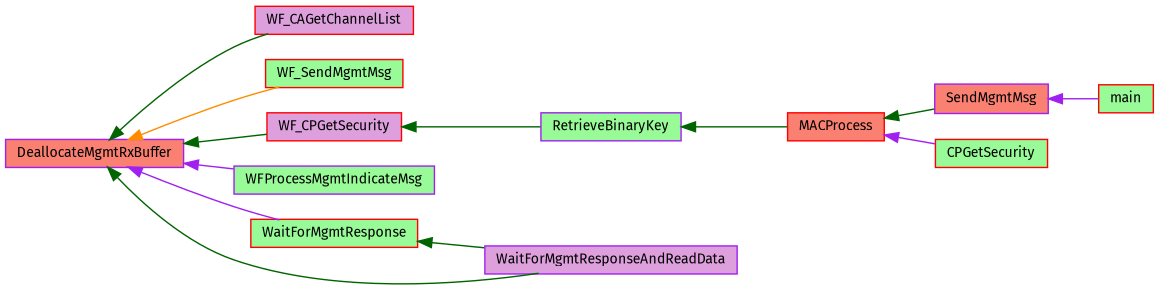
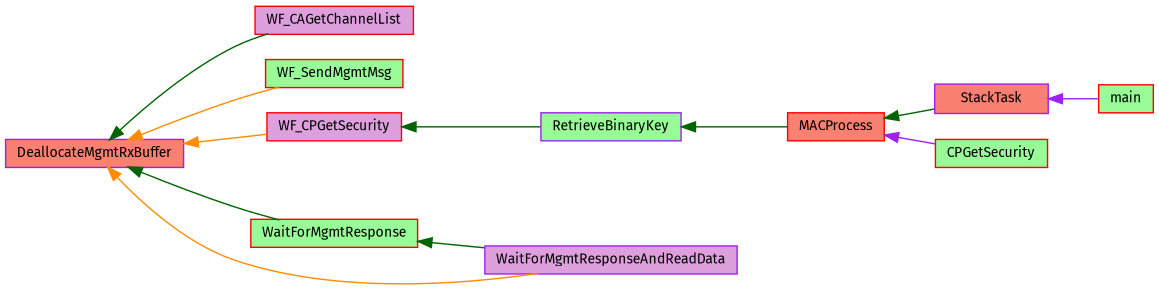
(991, 99) -> (991, 99)
(233, 138) -> (233, 138)
(334, 180) -> none
(209, 198) -> (209, 198)
(314, 278) -> (314, 278)
